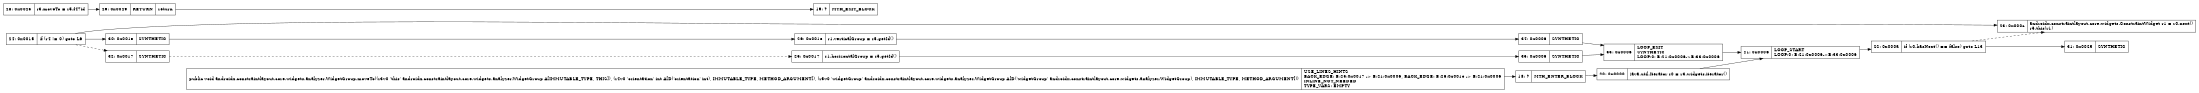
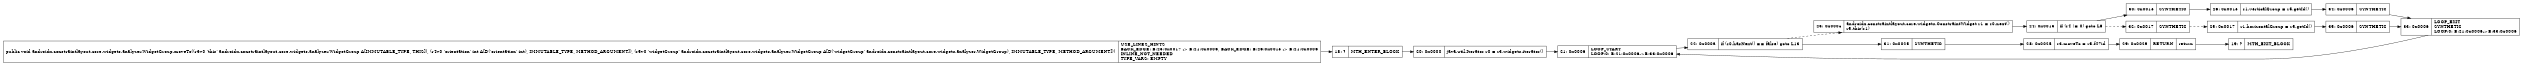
(1034, 24) -> (2018, 26)
none -> (1983, 44)
